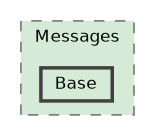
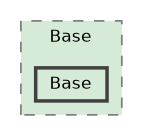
(77, 37) -> (71, 37)
